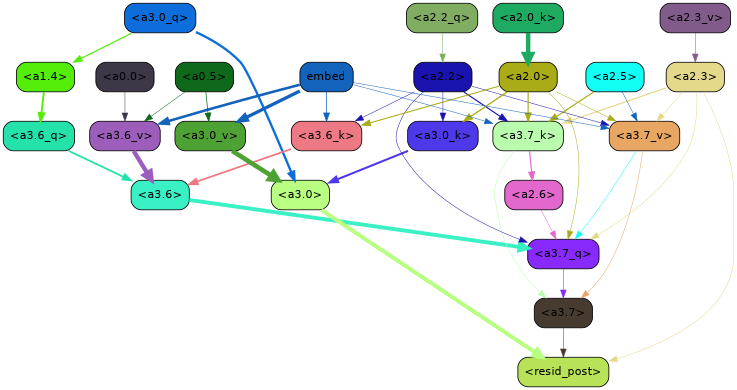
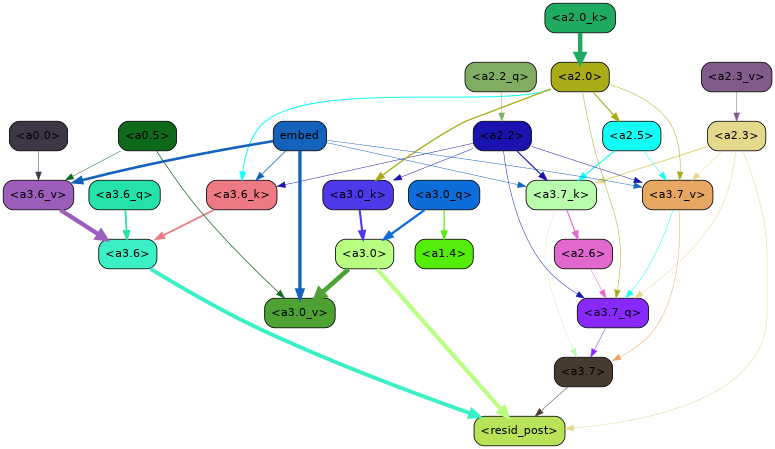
(43, 103) -> none
(572, 106) -> (603, 160)
(630, 106) -> (650, 159)
(528, 108) -> (603, 104)
(418, 109) -> (378, 98)
(256, 166) -> (335, 281)
(354, 223) -> (307, 350)
